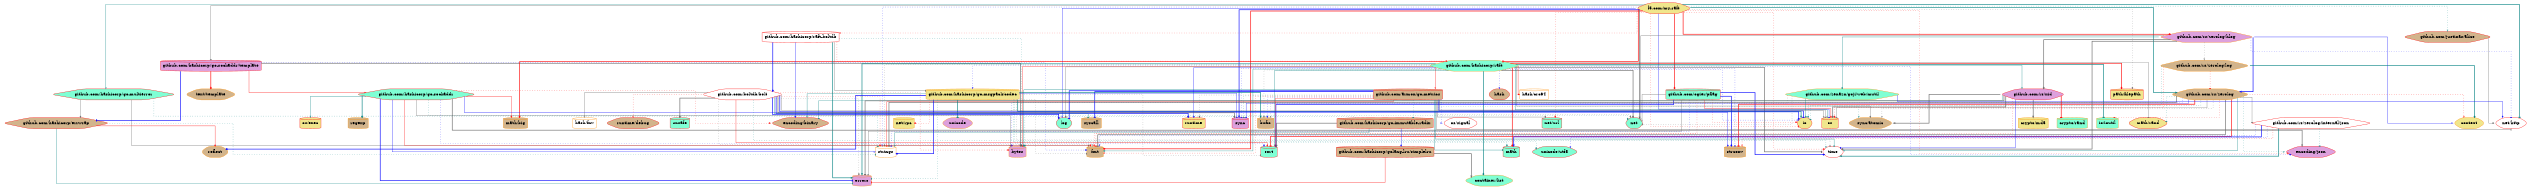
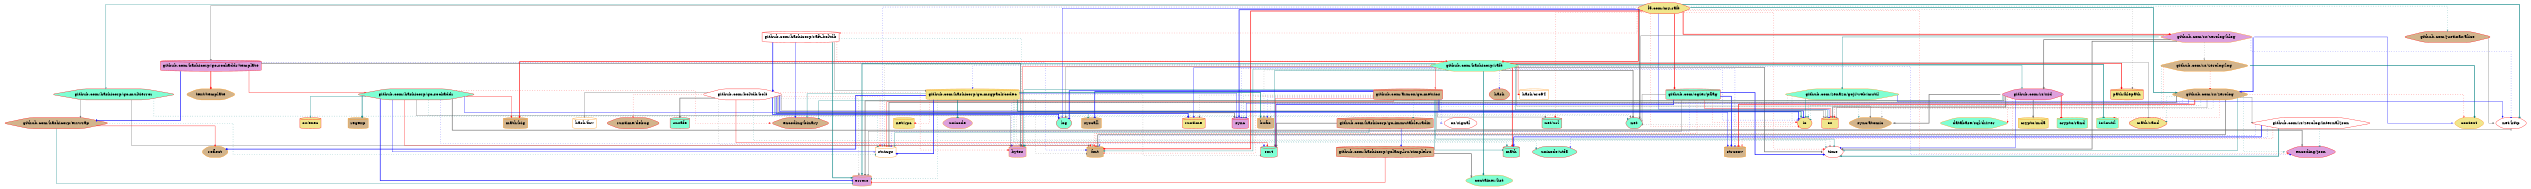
none -> (1974, 123)
(1765, 136) -> none
